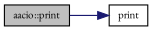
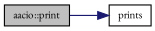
(128, 15) -> (130, 15)
